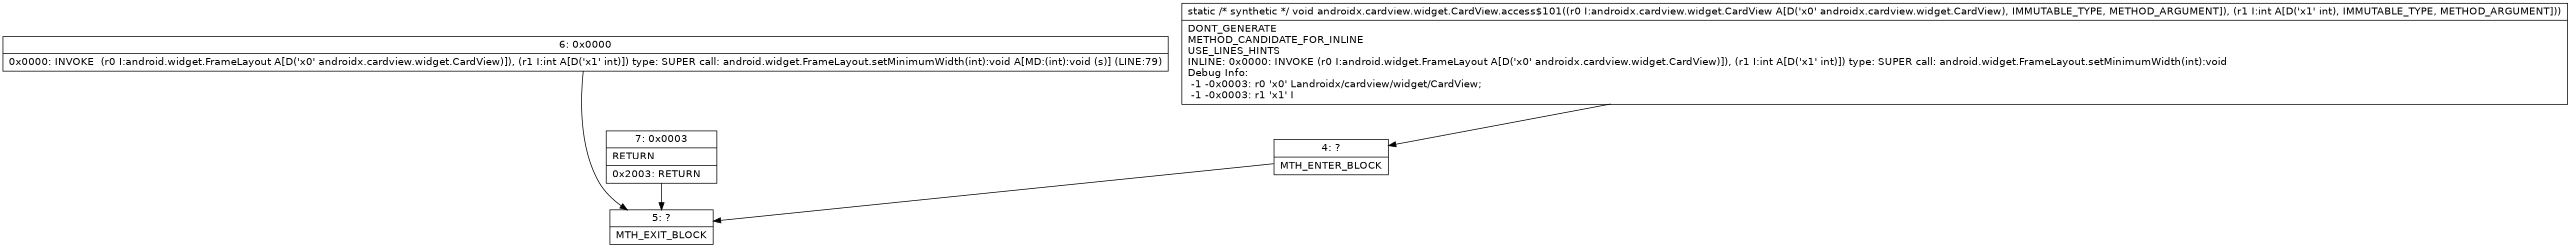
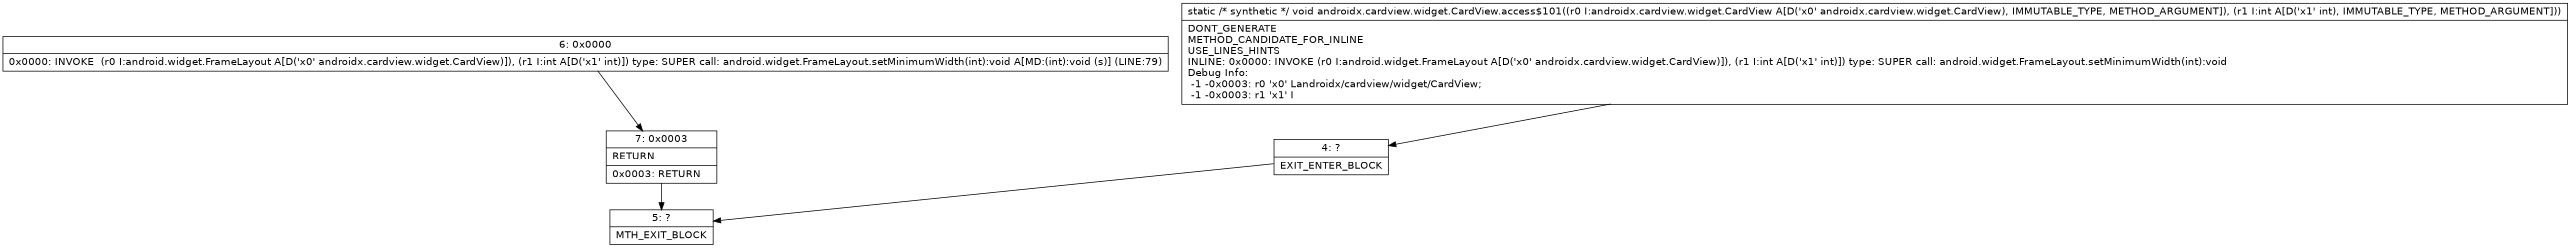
(586, 144) -> (618, 98)
(1331, 166) -> (1331, 166)
(662, 174) -> (662, 174)
